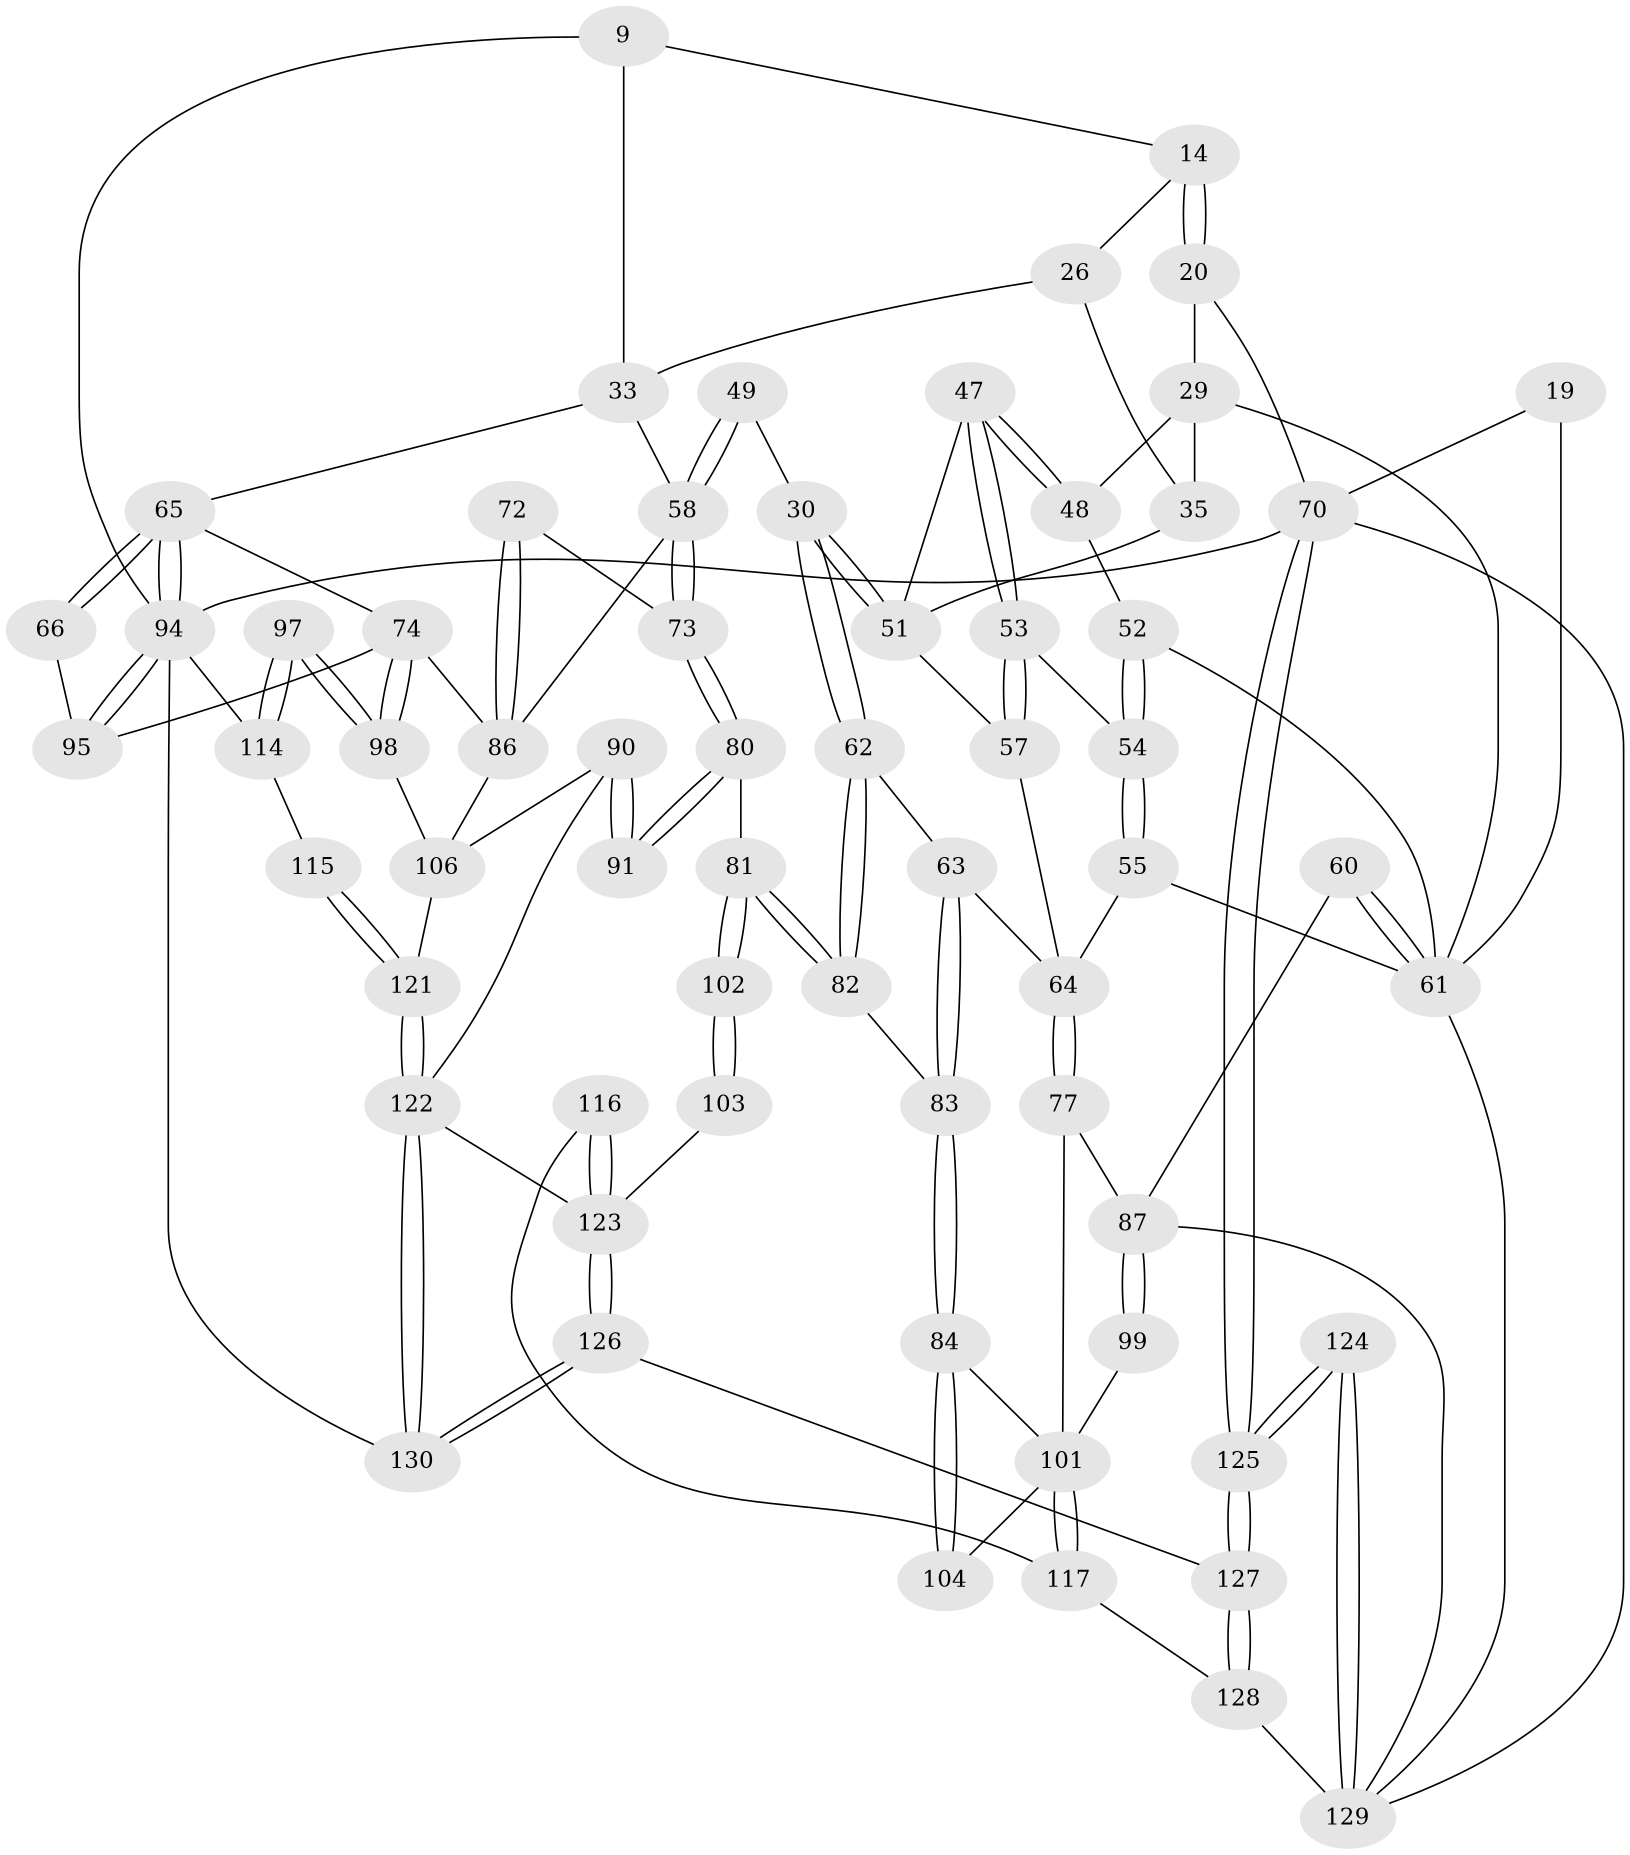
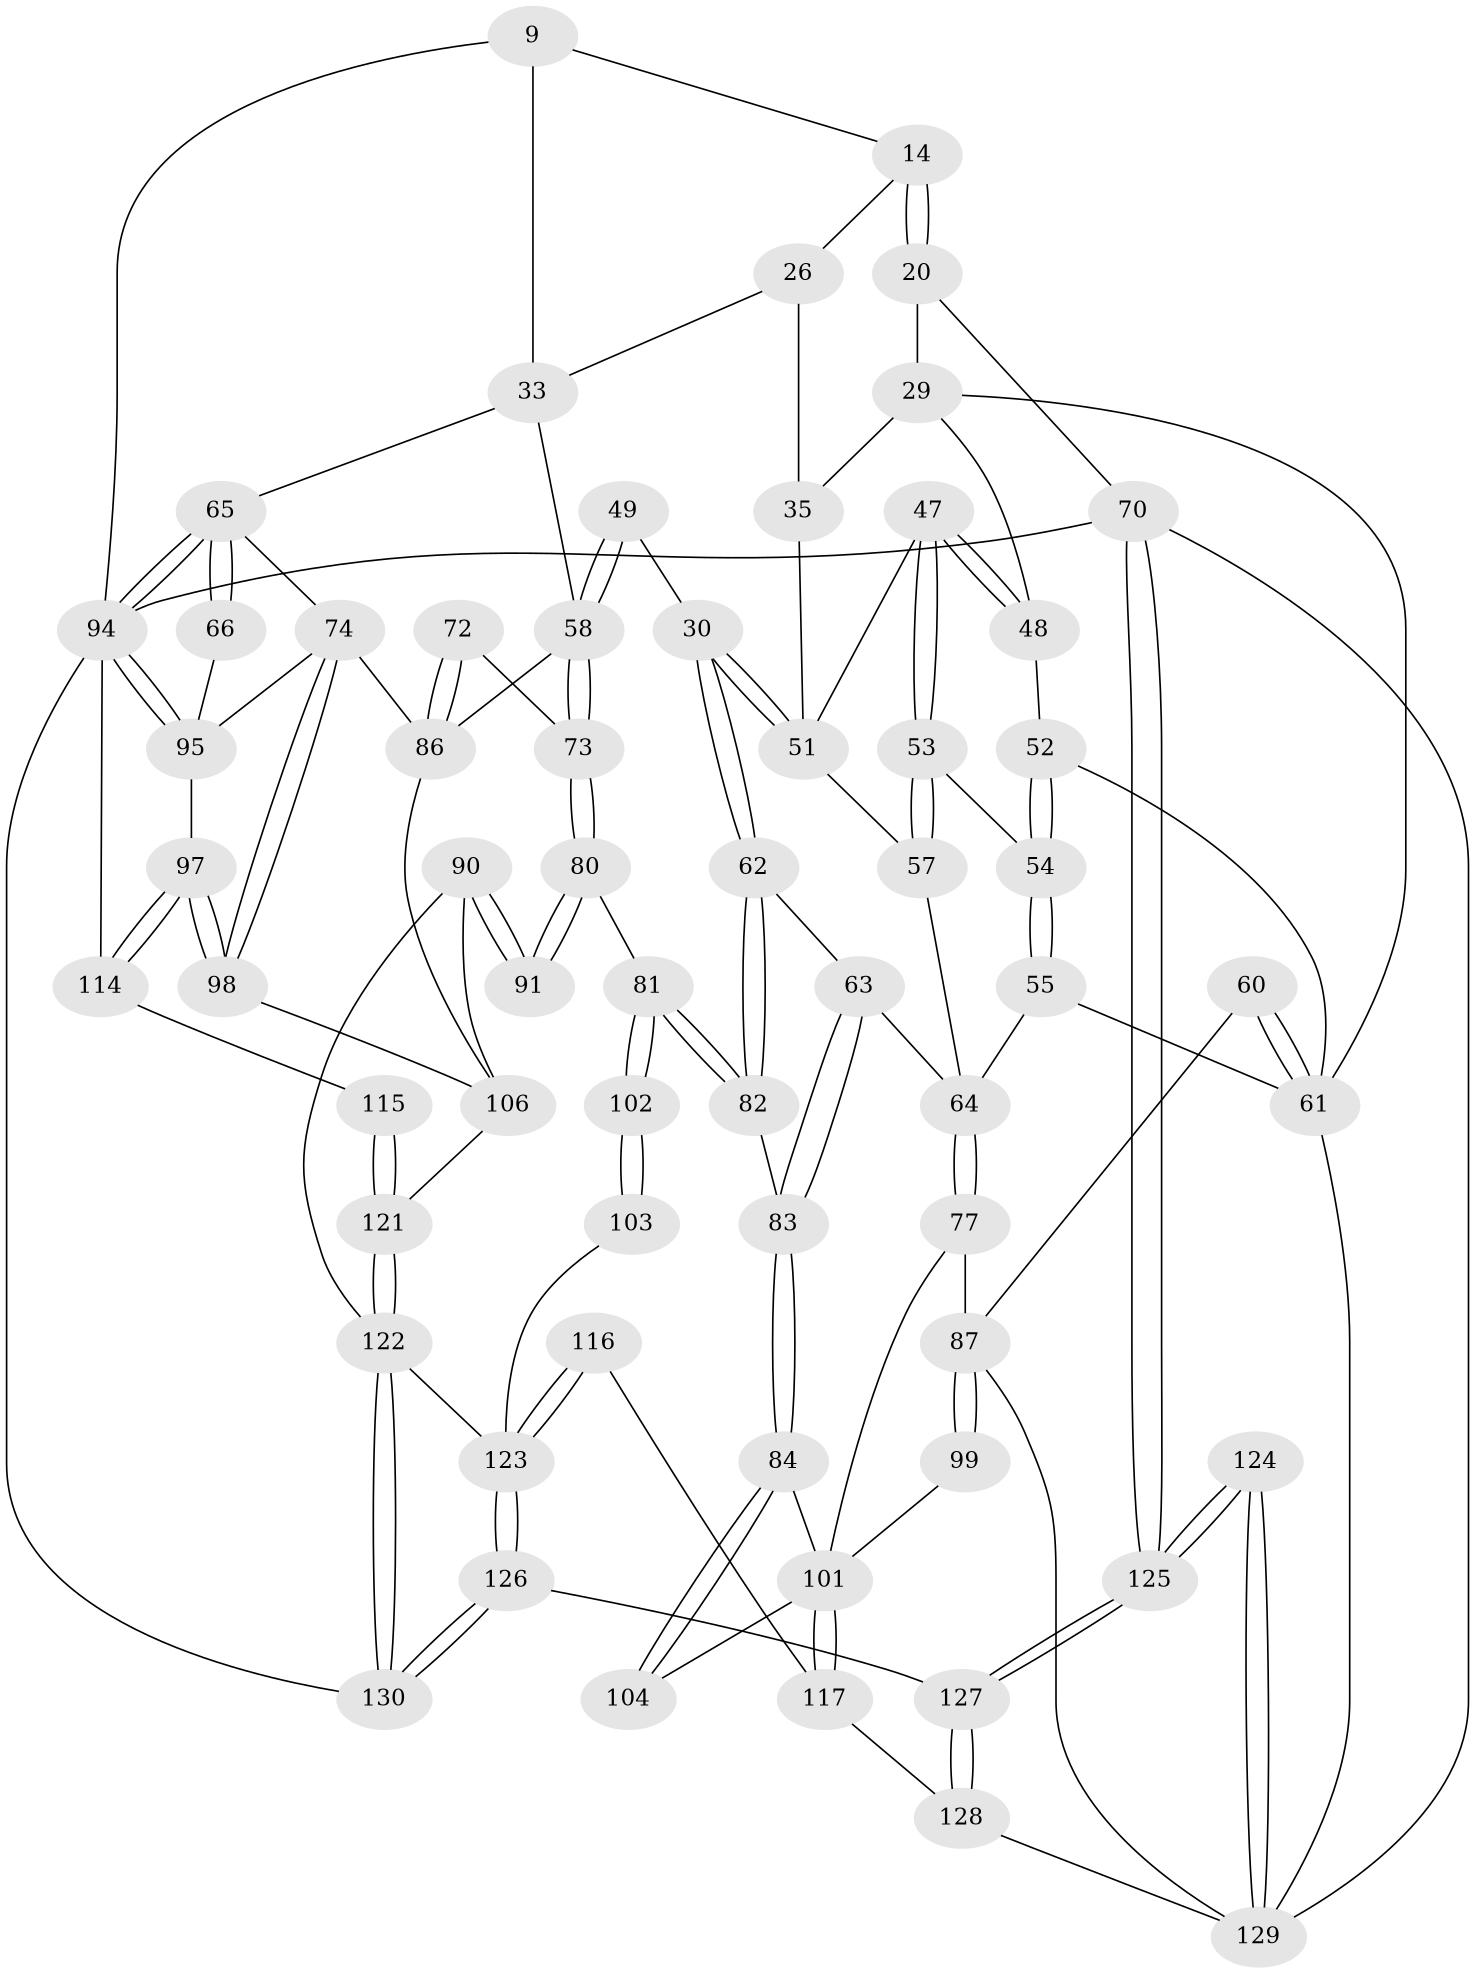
(1561, 393) -> none
none -> (191, 809)
